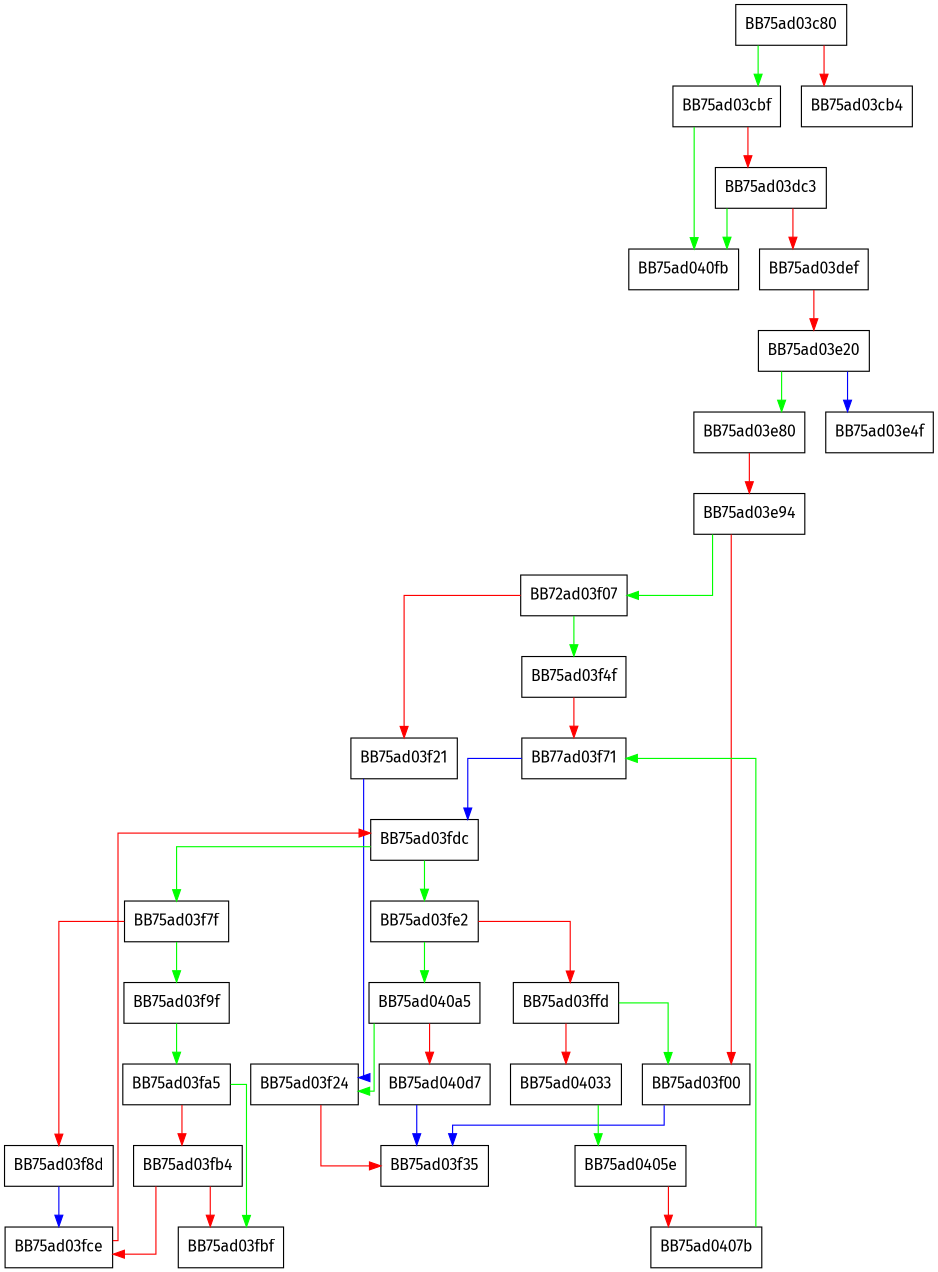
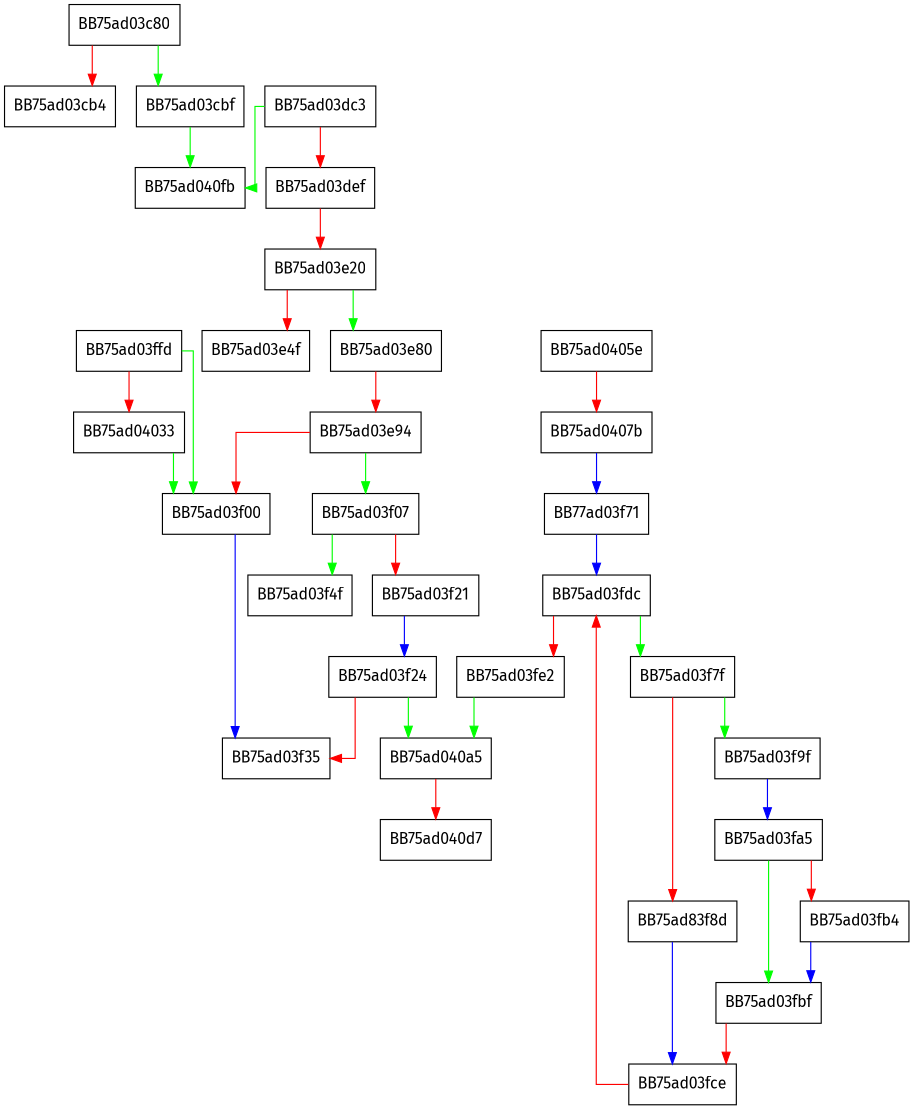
(748, 141) -> none
(848, 386) -> (287, 304)
(574, 595) -> (366, 514)
(574, 712) -> none
(424, 875) -> (554, 630)
(549, 921) -> none
(756, 933) -> (597, 467)
(177, 1038) -> (767, 793)
(374, 1060) -> (408, 712)
(598, 1118) -> (173, 467)
(417, 1119) -> none
(59, 1166) -> (683, 921)
(210, 1201) -> (811, 956)
(156, 1236) -> (726, 1038)
